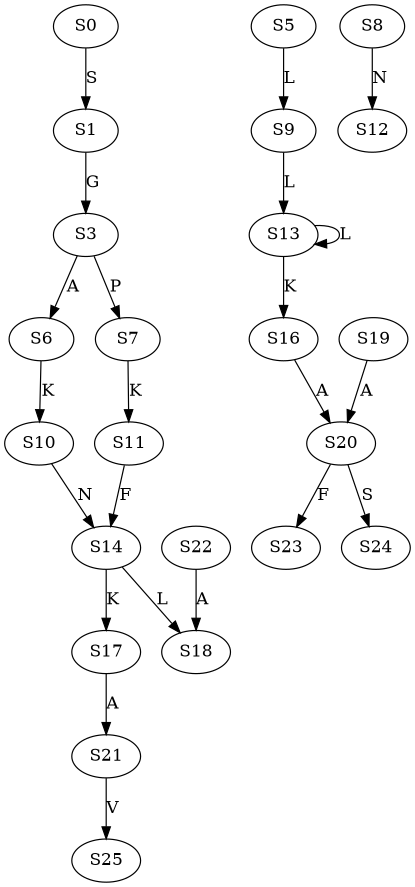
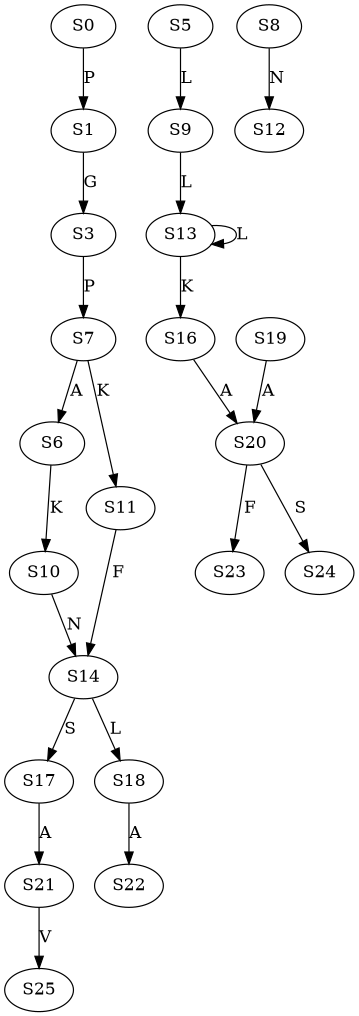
(92, 79) -> (89, 79)
(66, 281) -> (70, 385)
(196, 594) -> (129, 828)
(113, 600) -> (70, 729)
